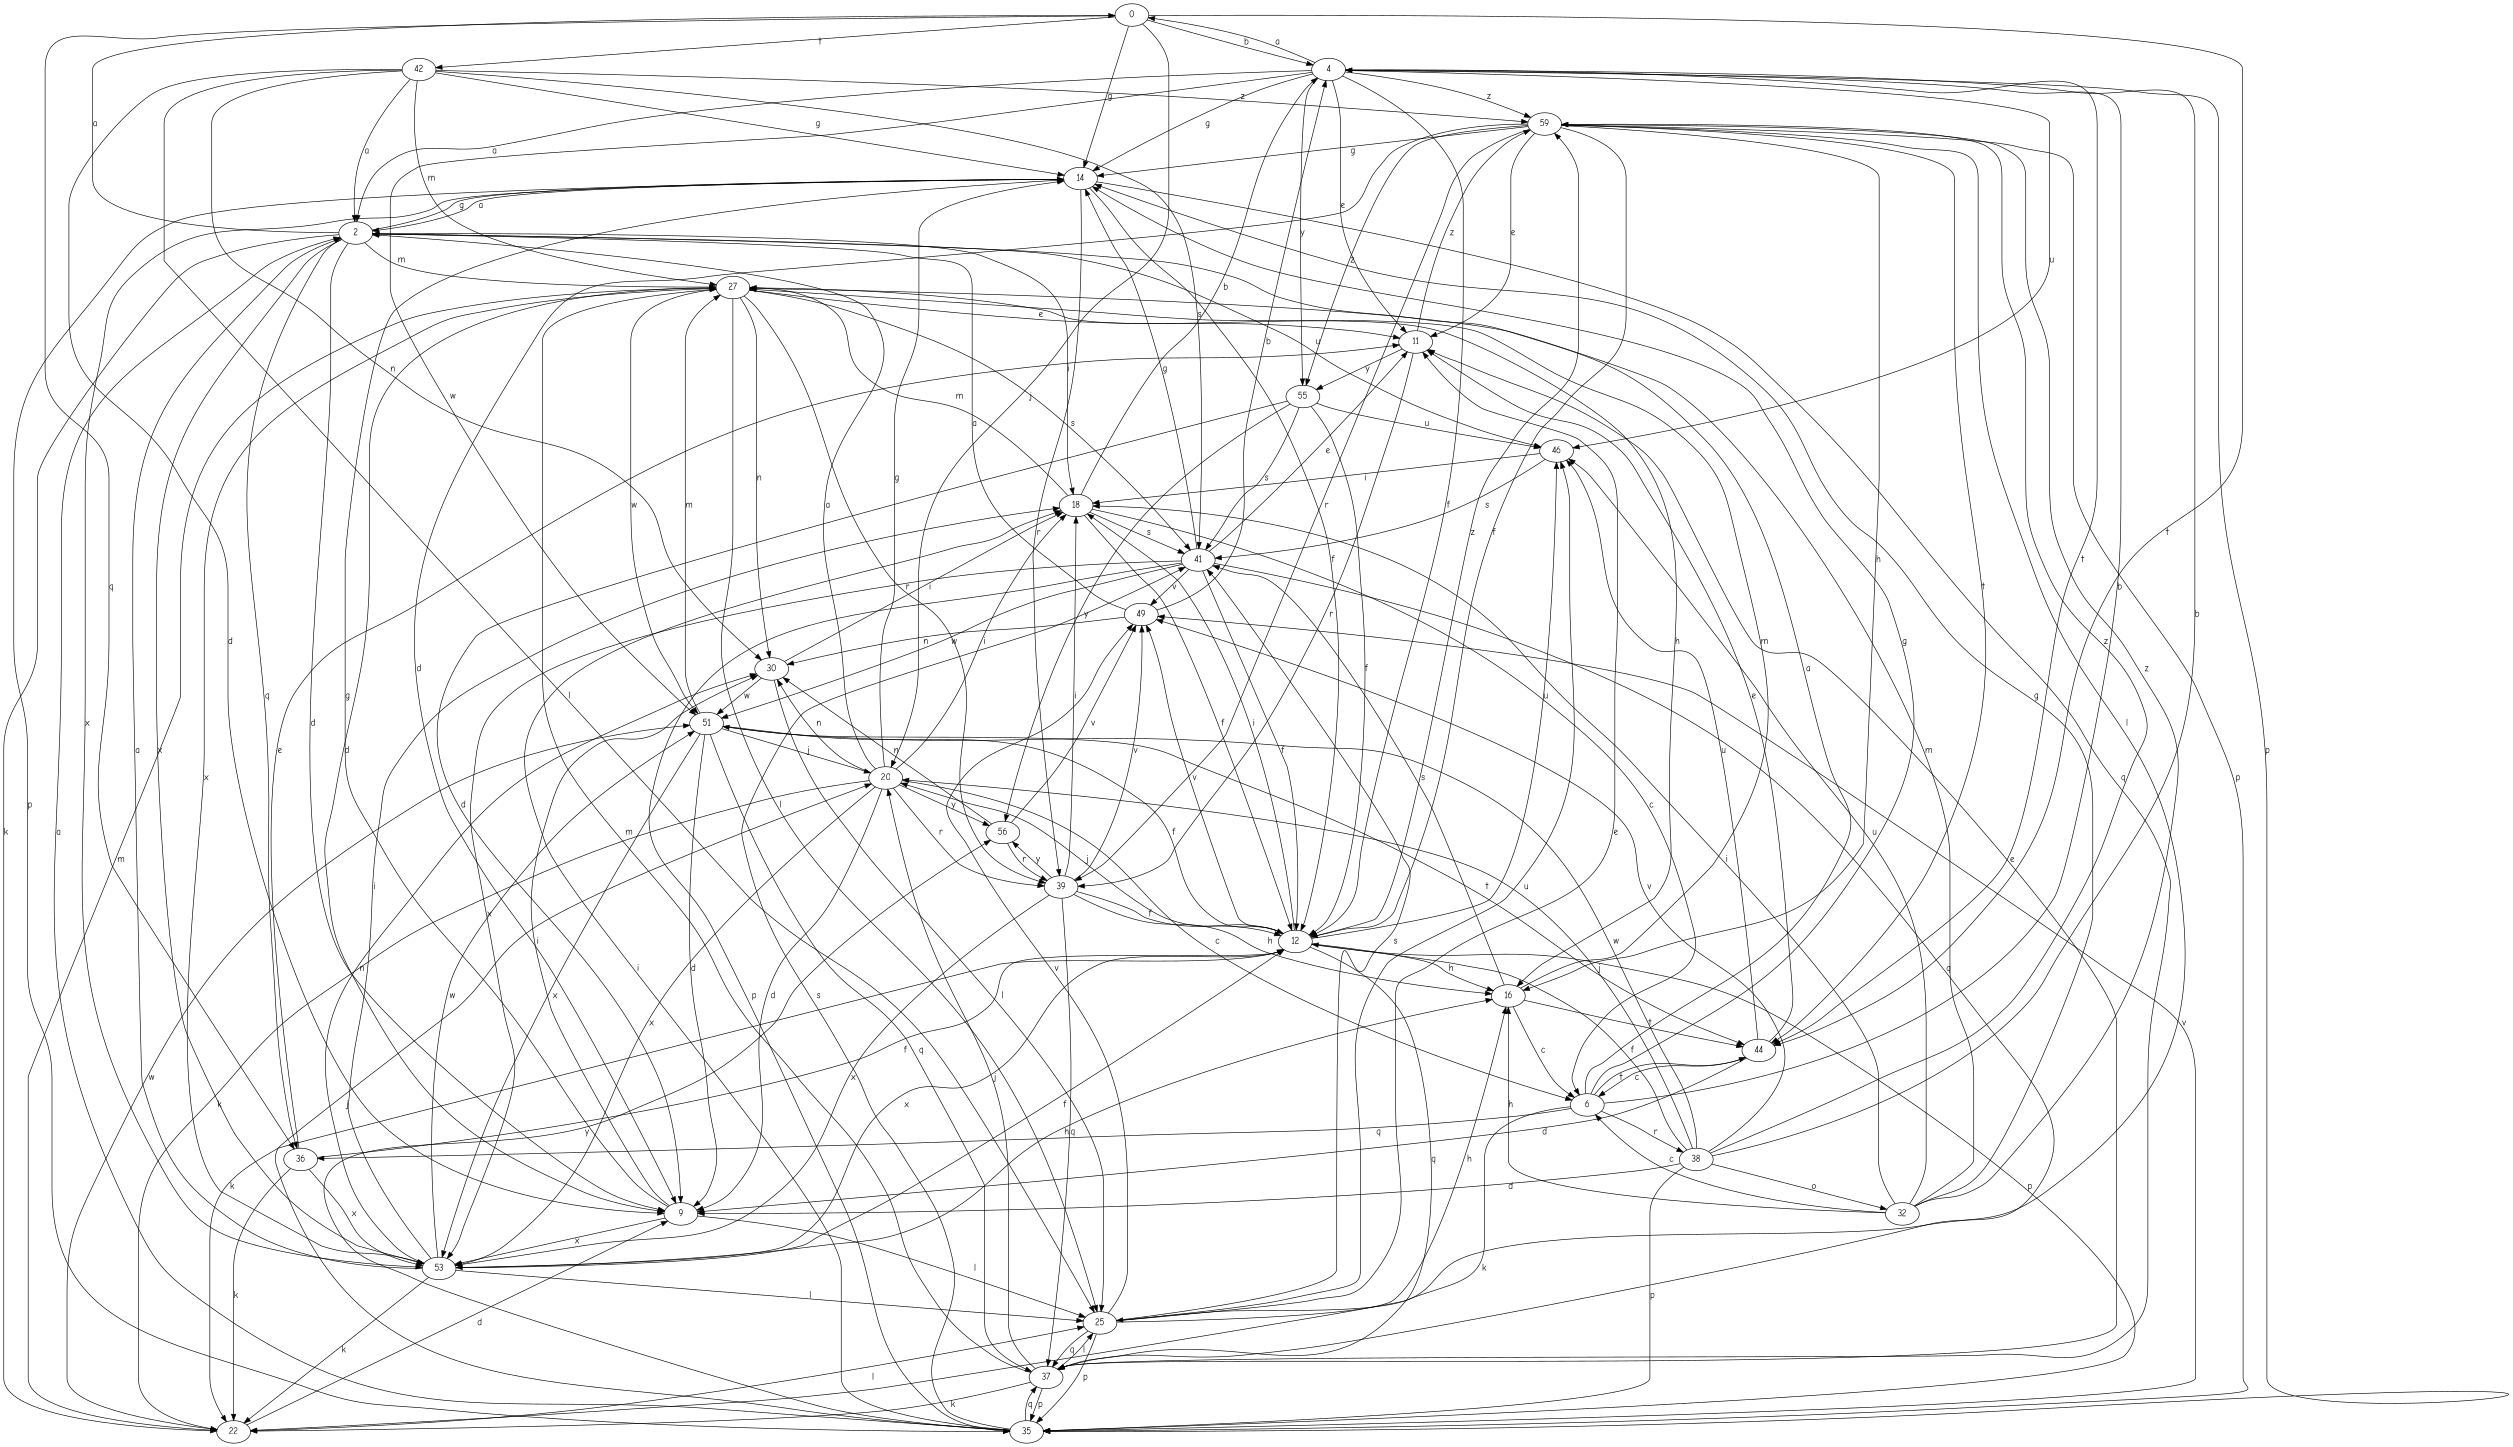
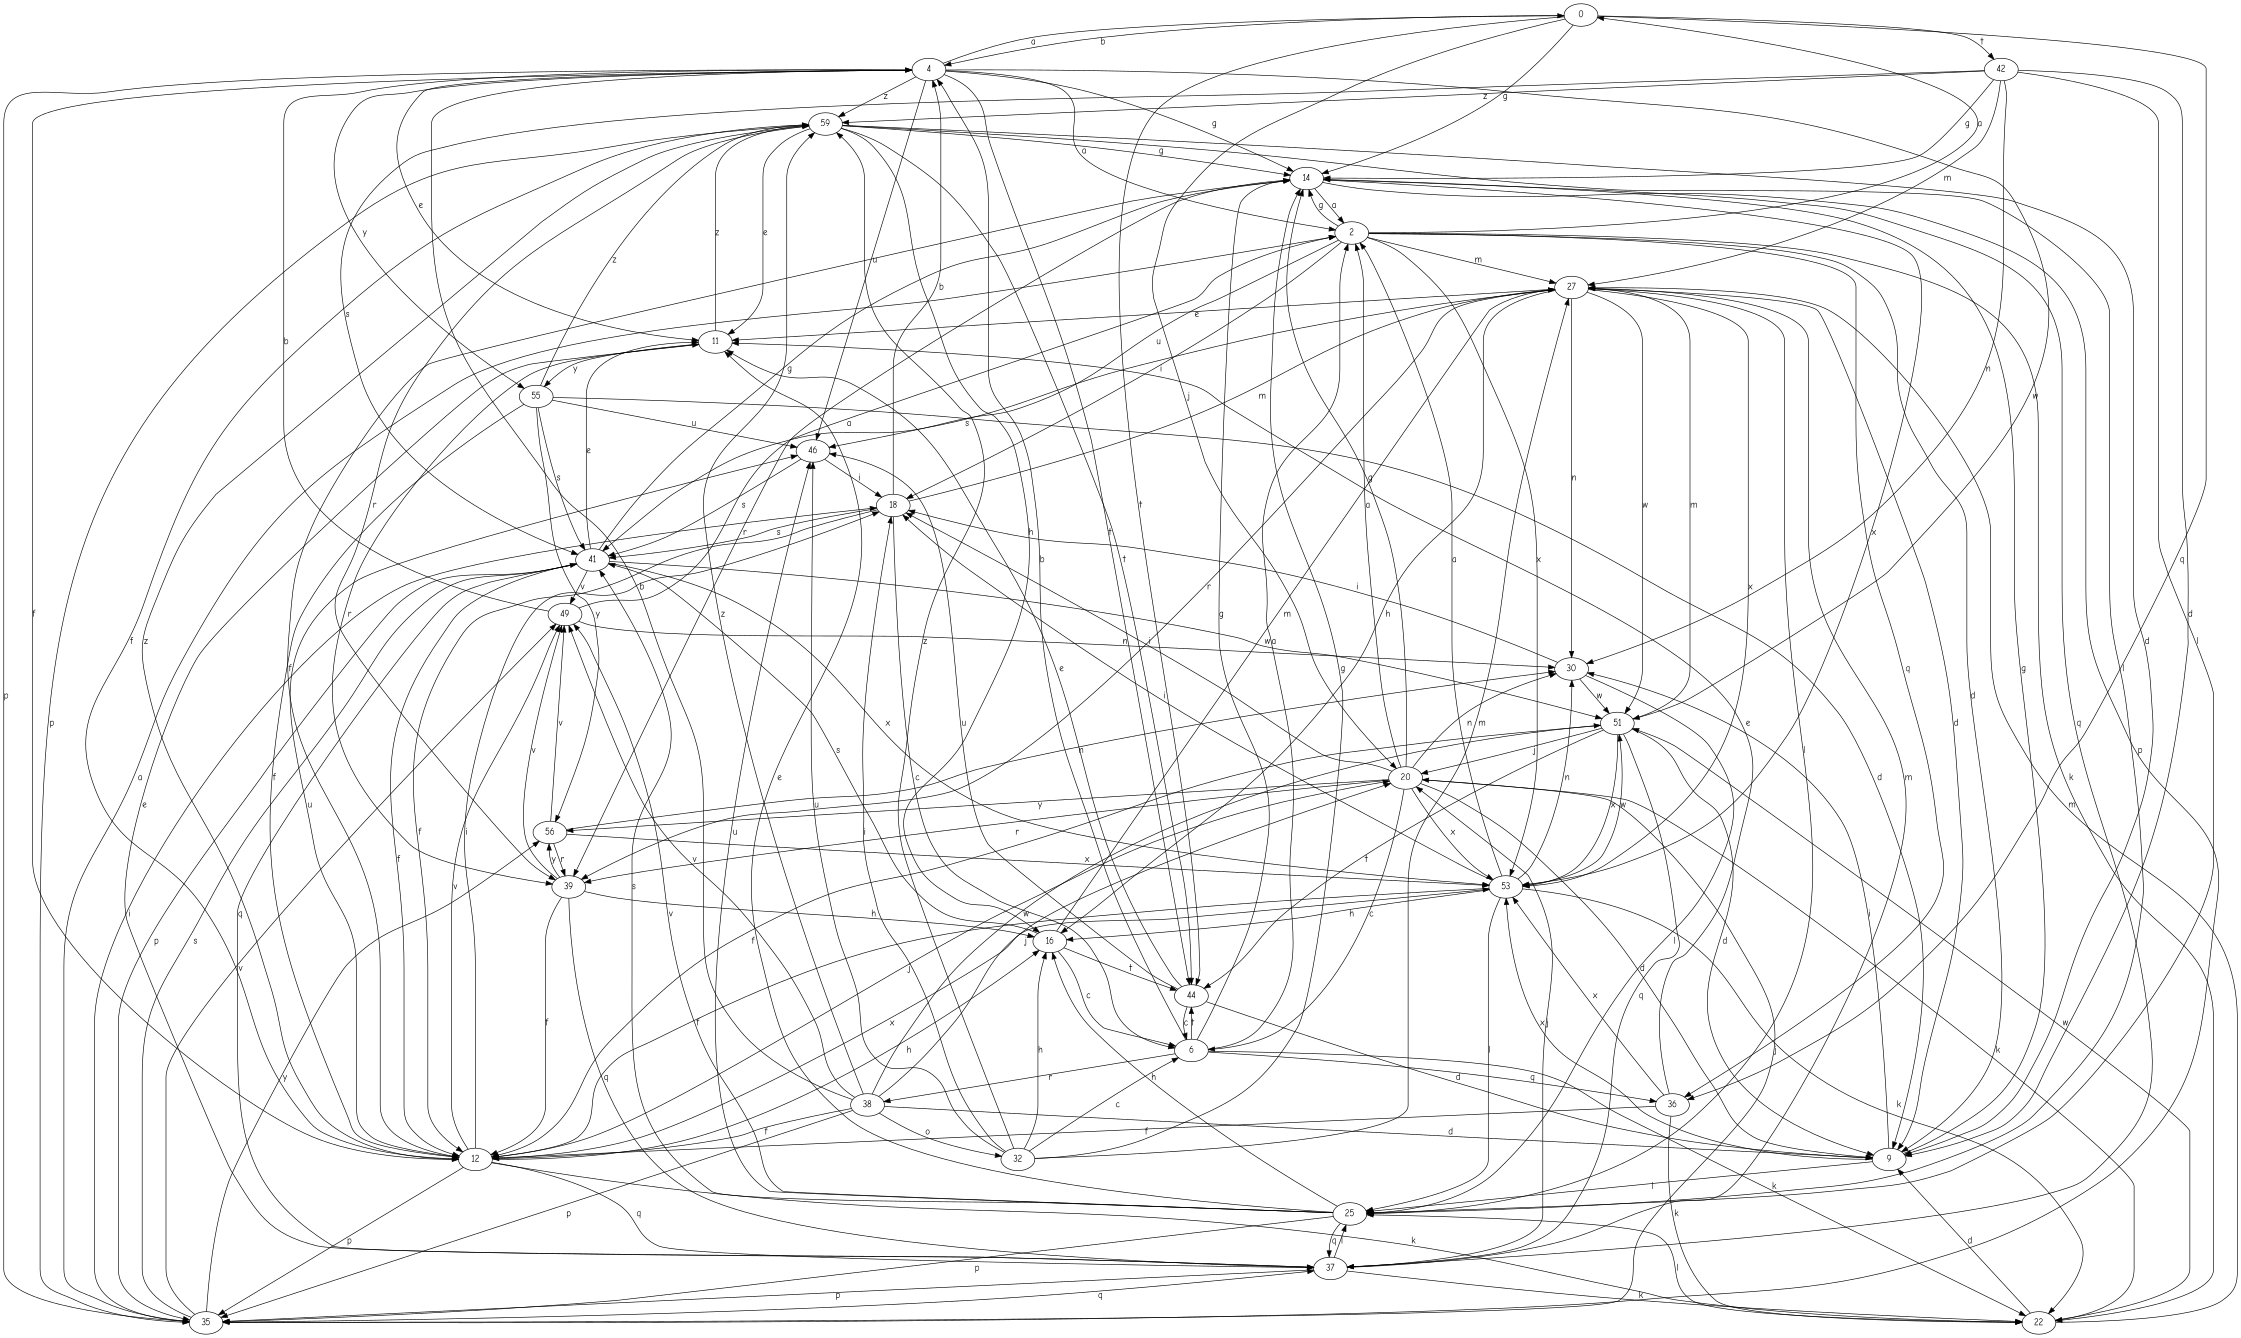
(367, 141) -> none
(1374, 204) -> (641, 220)
(1074, 700) -> none
(805, 1163) -> (1025, 861)
